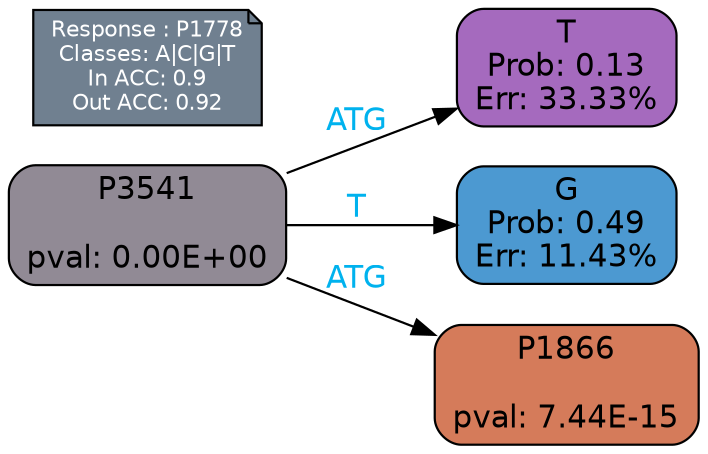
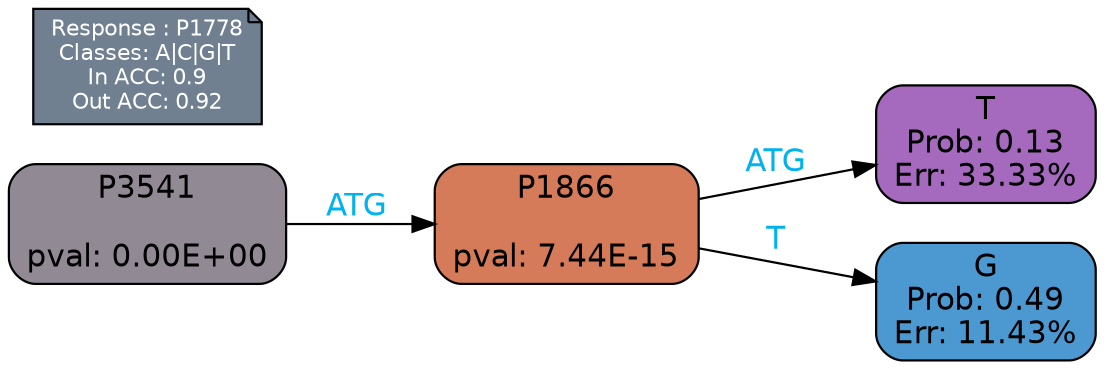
(361, 145) -> (776, 184)
(360, 225) -> (776, 263)
